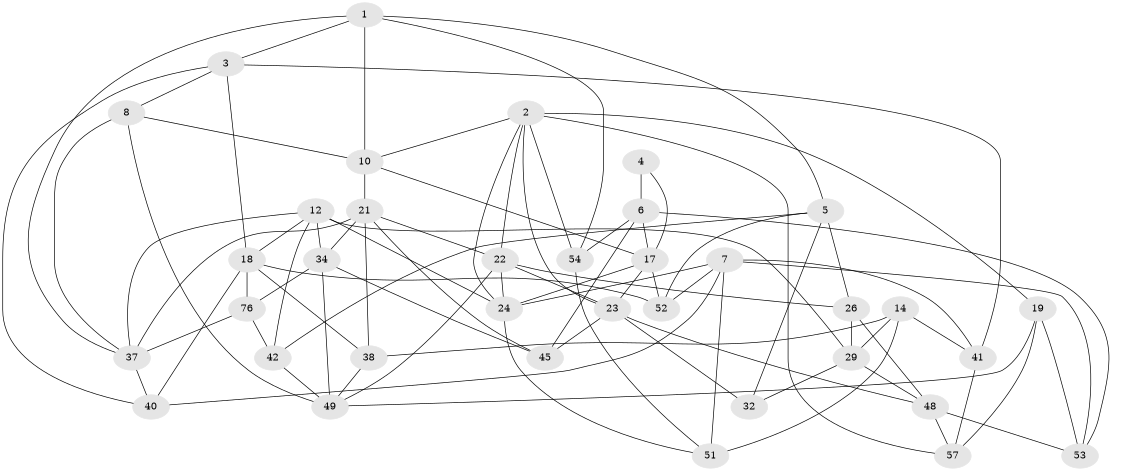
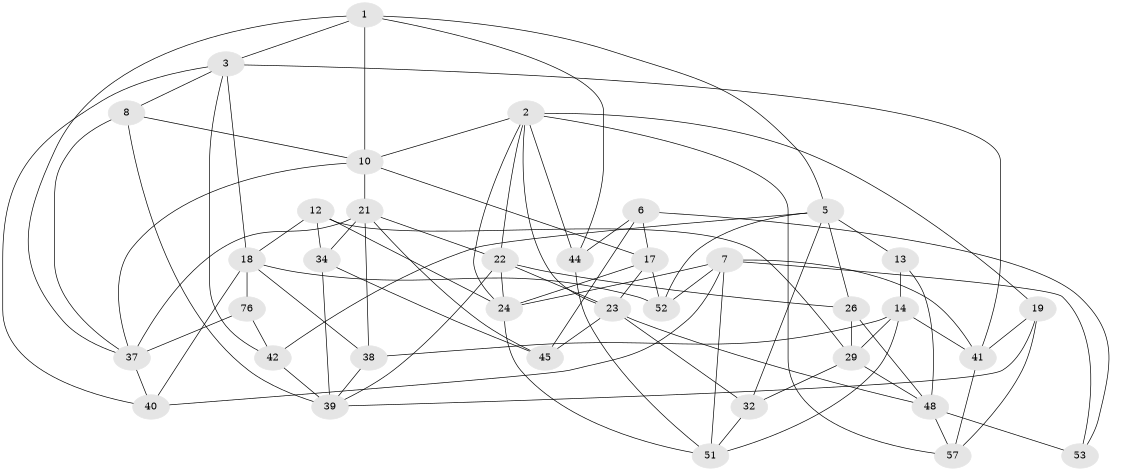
(641, 162) -> none
(171, 235) -> (184, 205)
(575, 260) -> (575, 260)
none -> (900, 260)
(289, 276) -> (210, 223)
(293, 279) -> none
(1061, 382) -> (1008, 334)
(330, 407) -> (330, 407)
none -> (730, 431)
